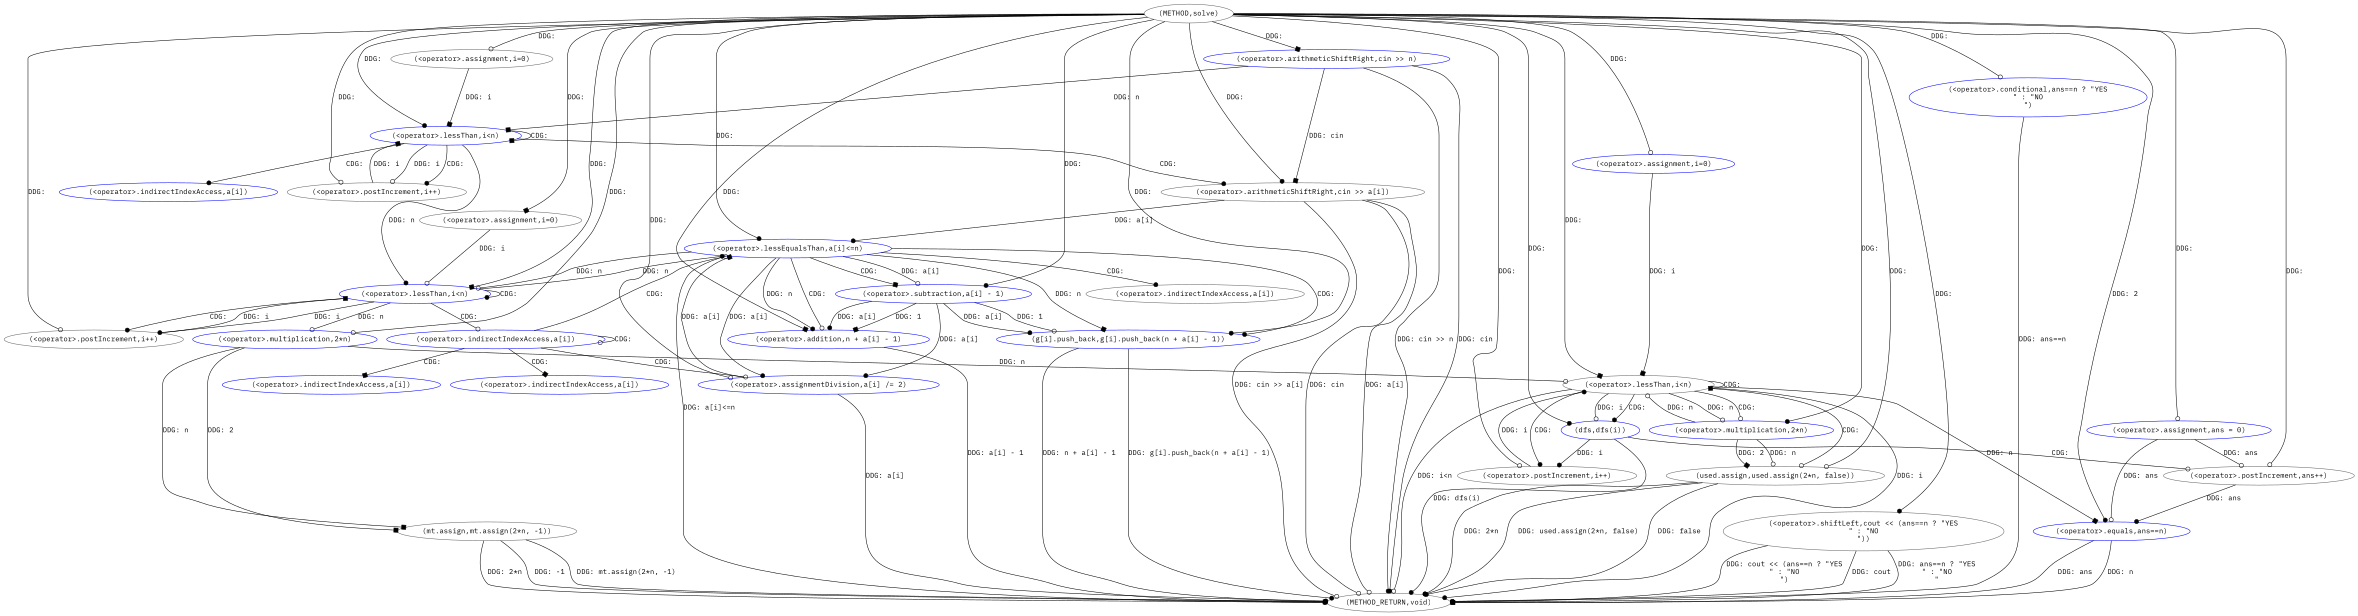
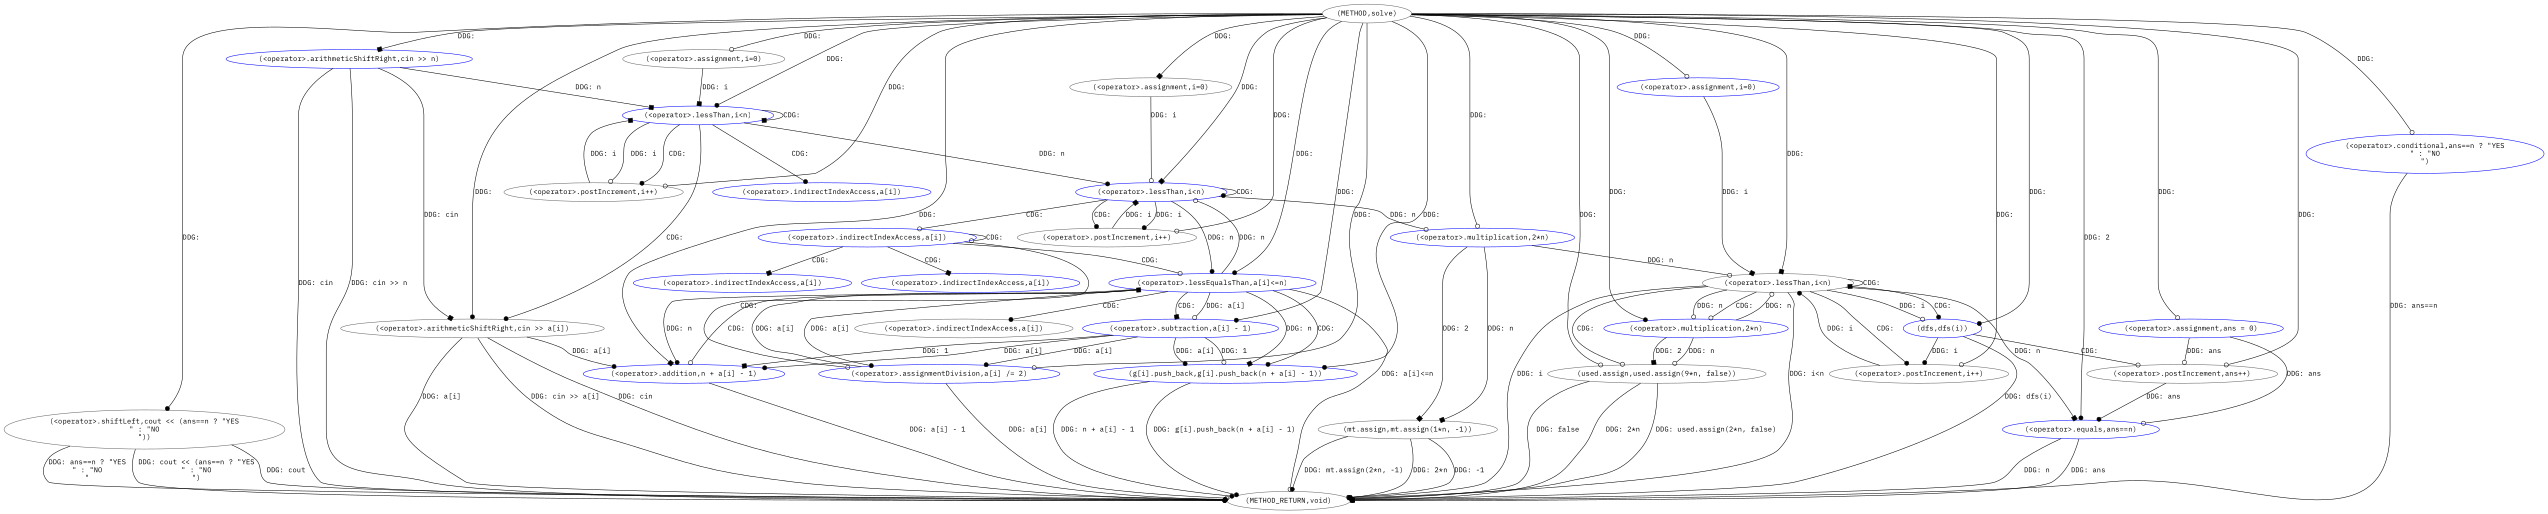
(1040, 220) -> (569, 353)
(1775, 476) -> (1657, 374)
(487, 531) -> (1408, 429)
